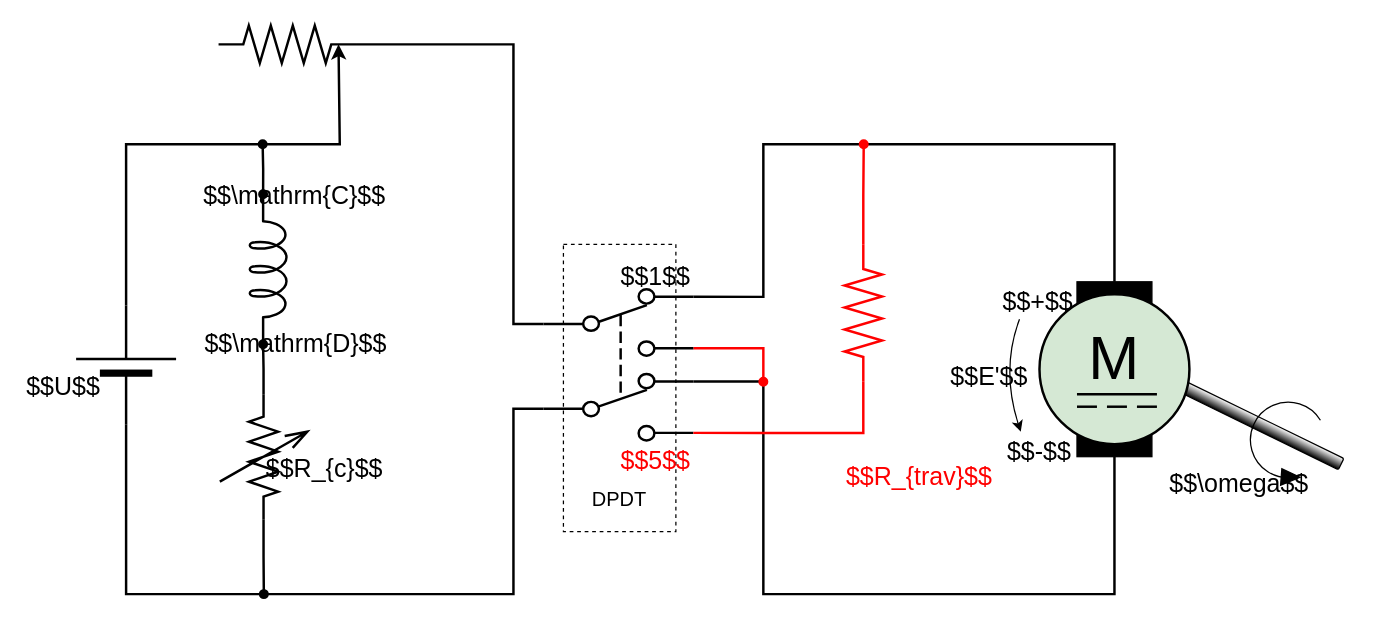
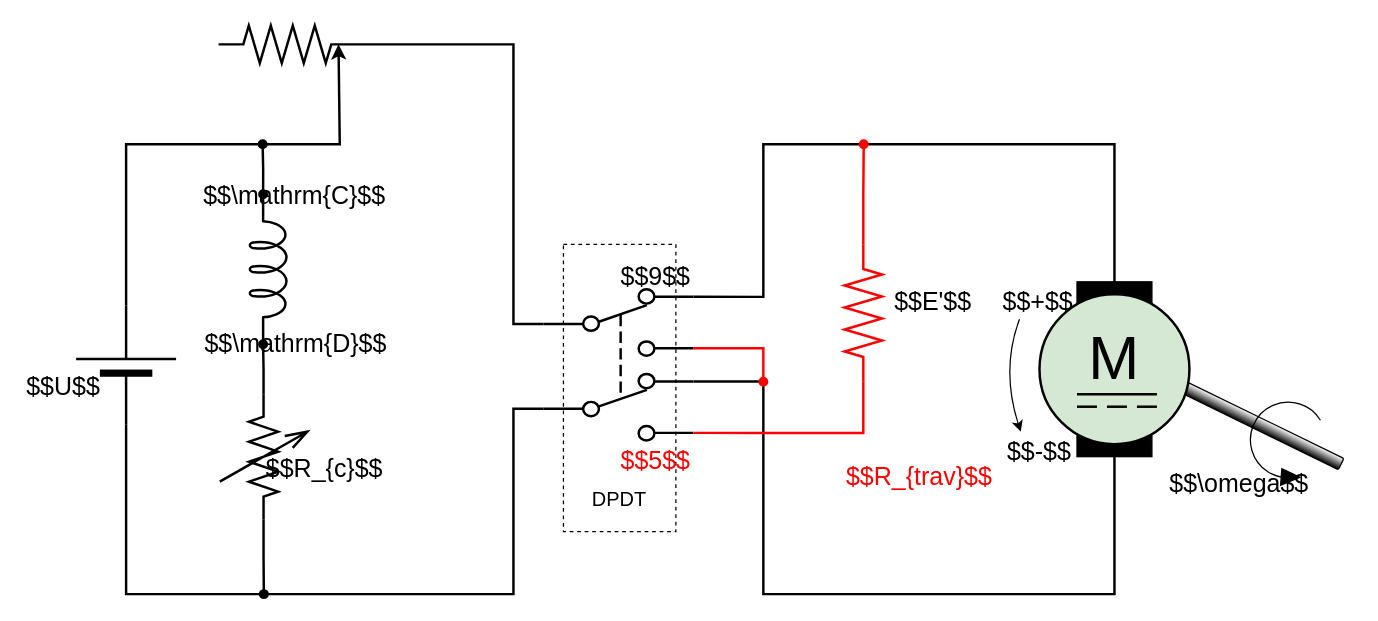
(656, 276) -> (656, 276)
(989, 376) -> (933, 301)
